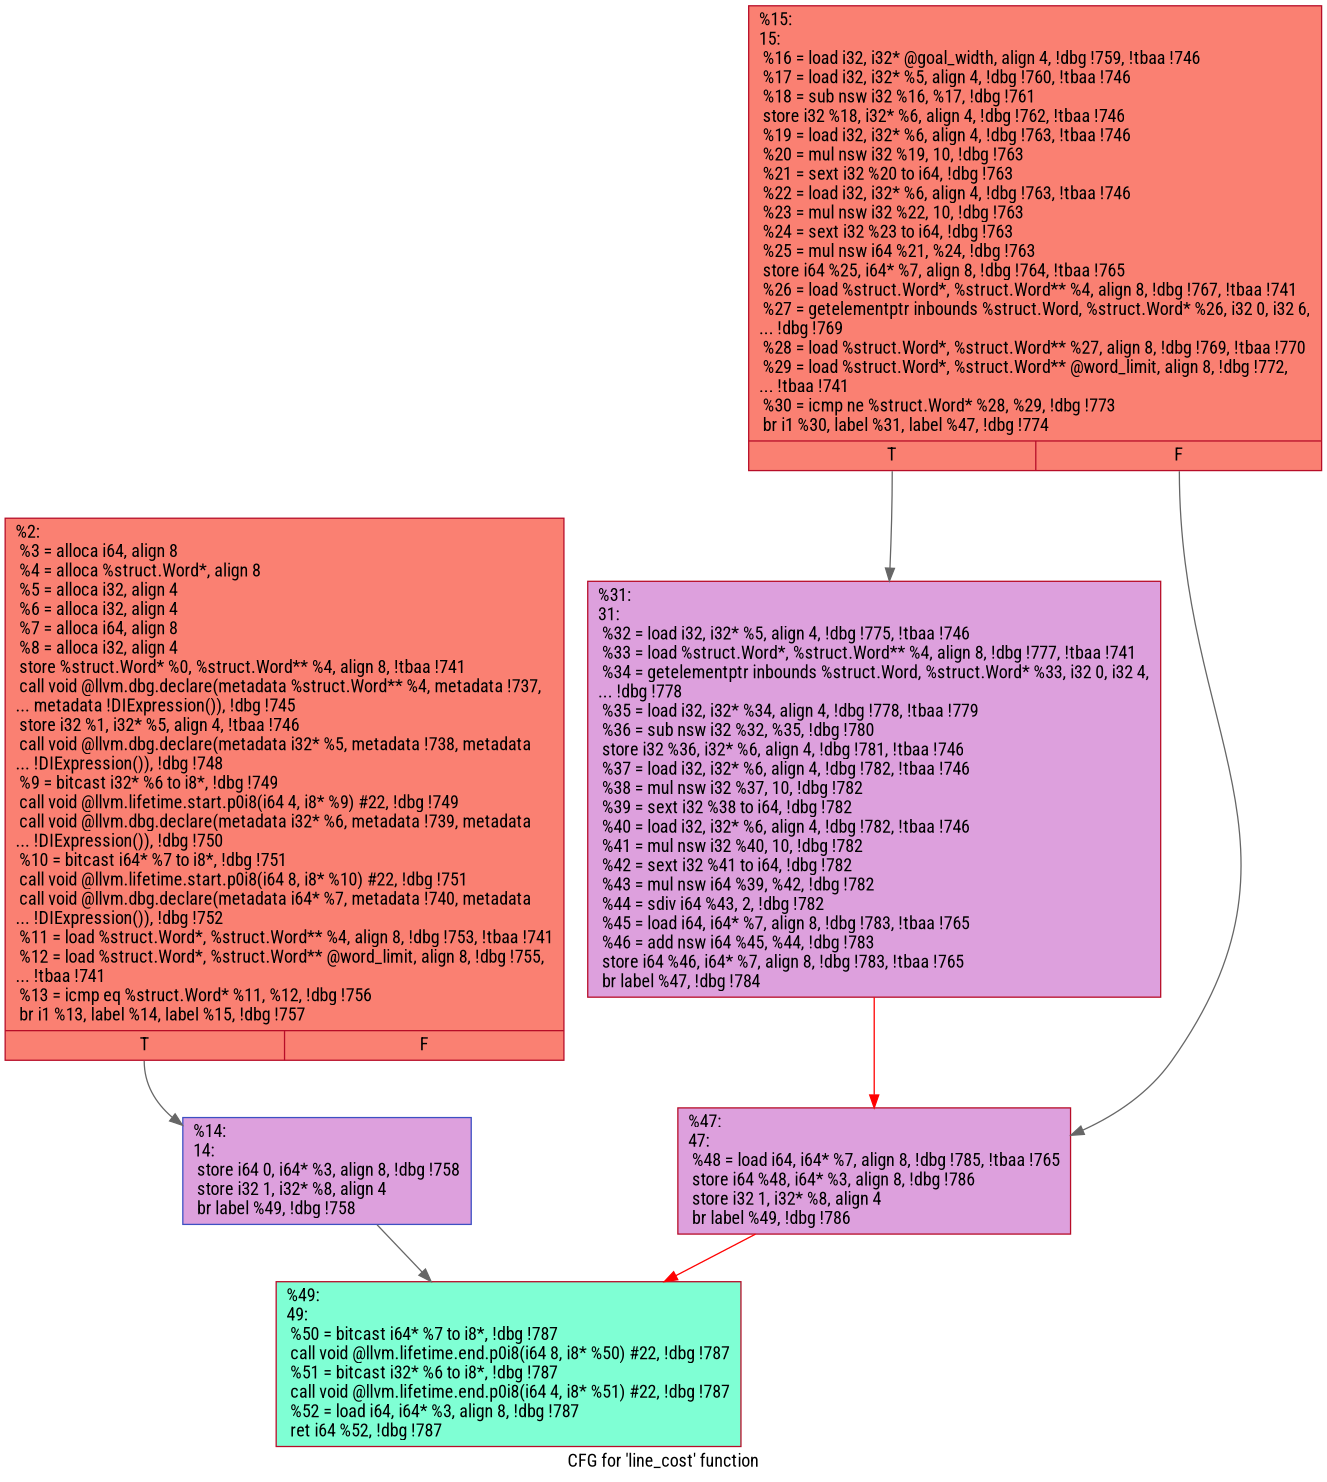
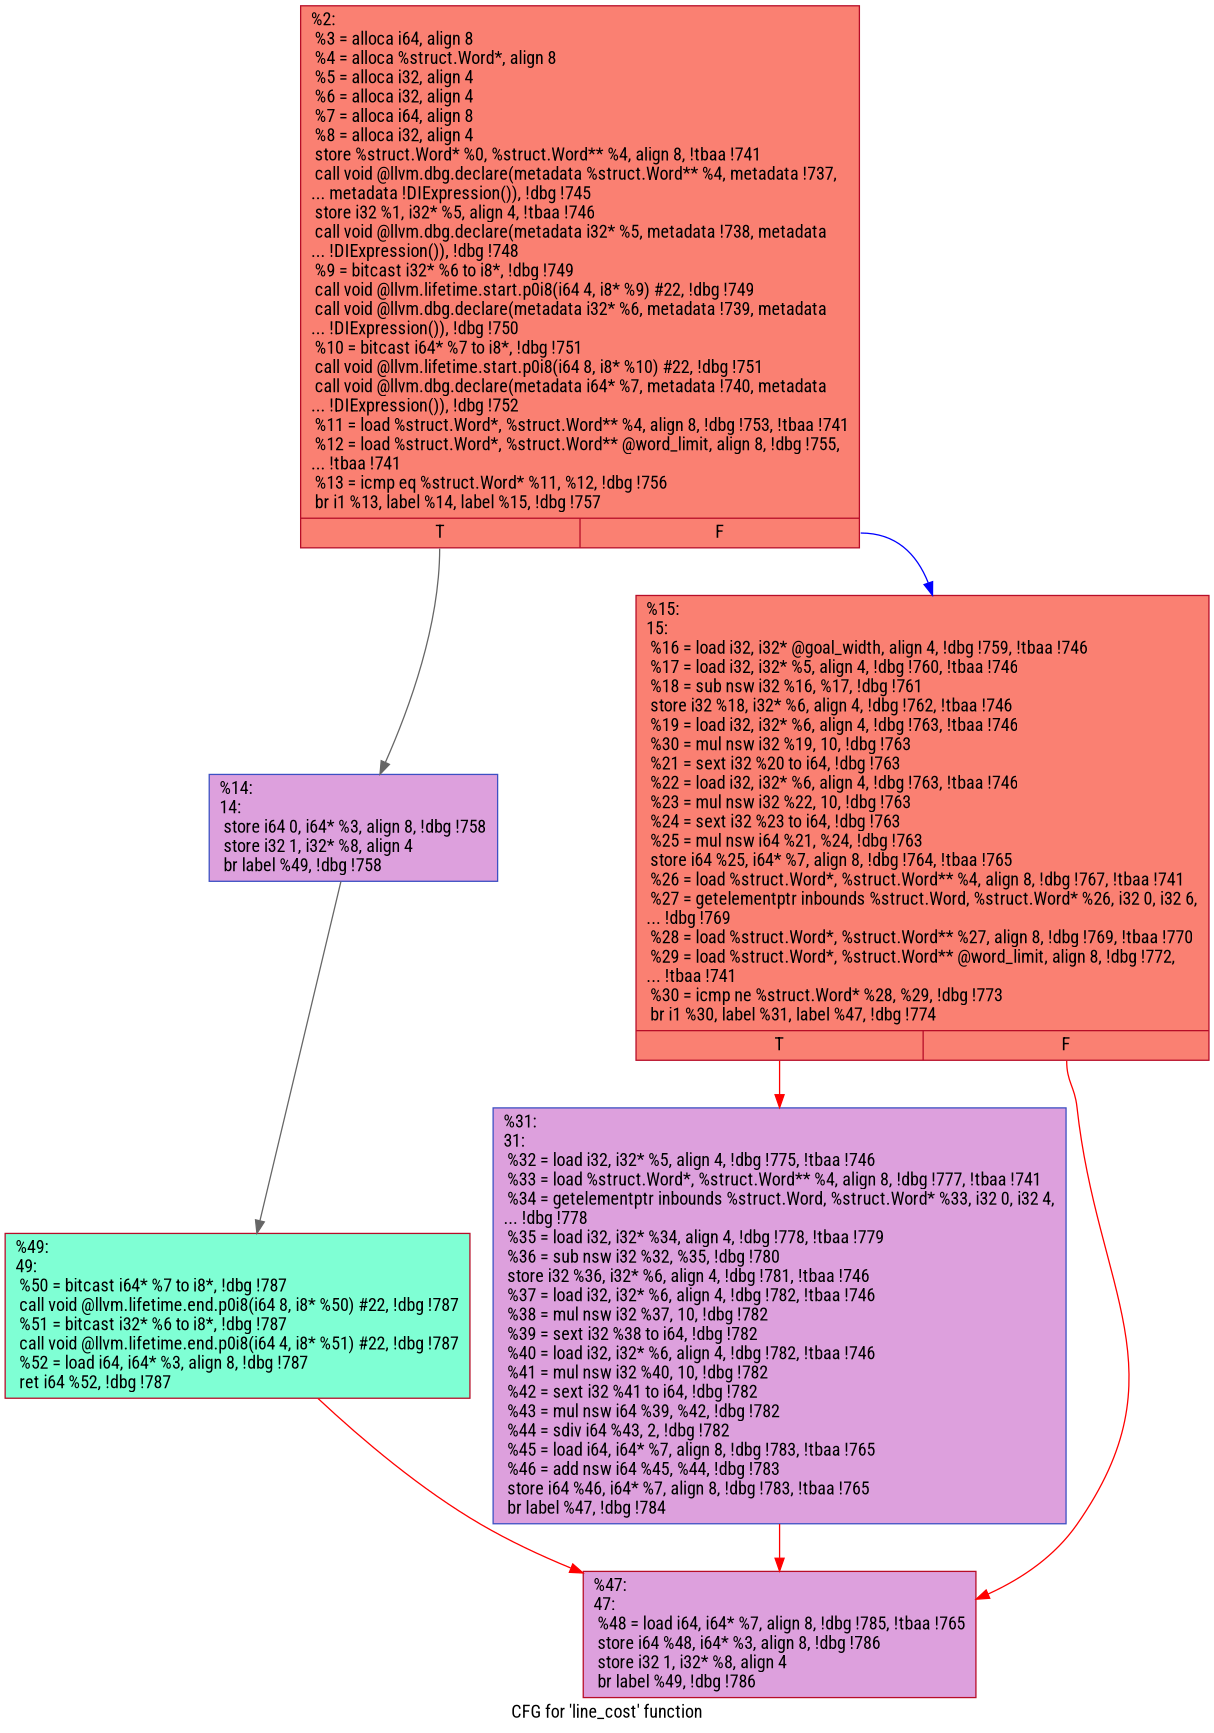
(892, 155) -> (779, 745)
(892, 520) -> (780, 1078)
none -> (903, 547)
(874, 789) -> (780, 1316)
(1238, 828) -> (1127, 1352)
(716, 1255) -> (436, 1496)
